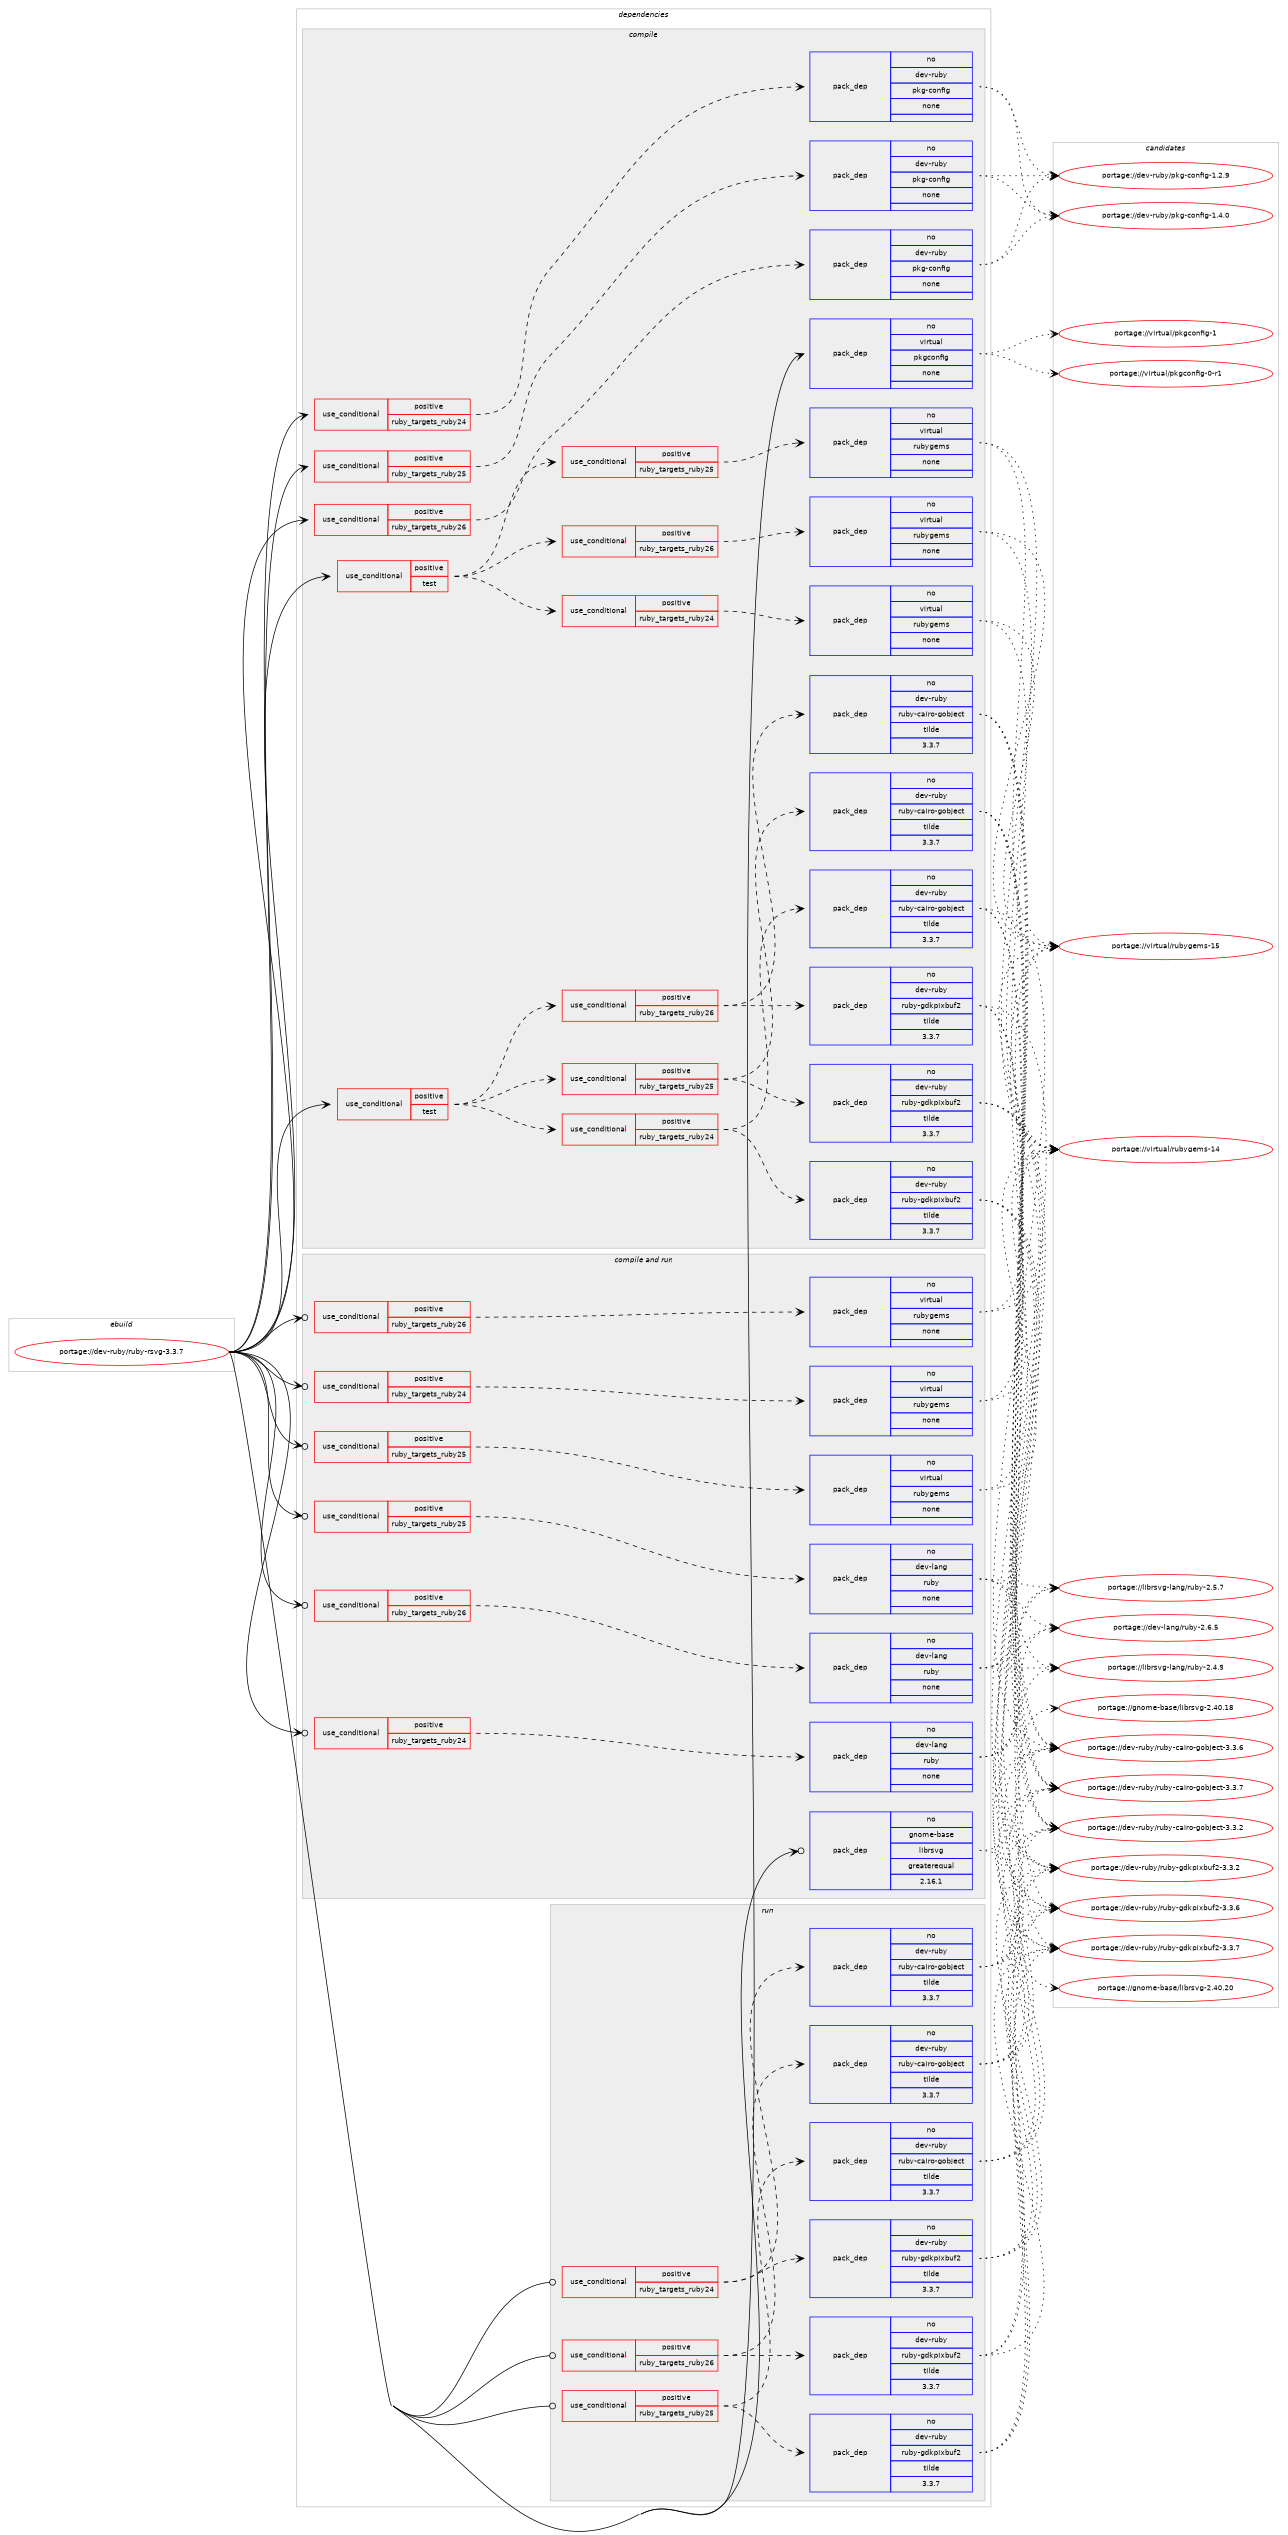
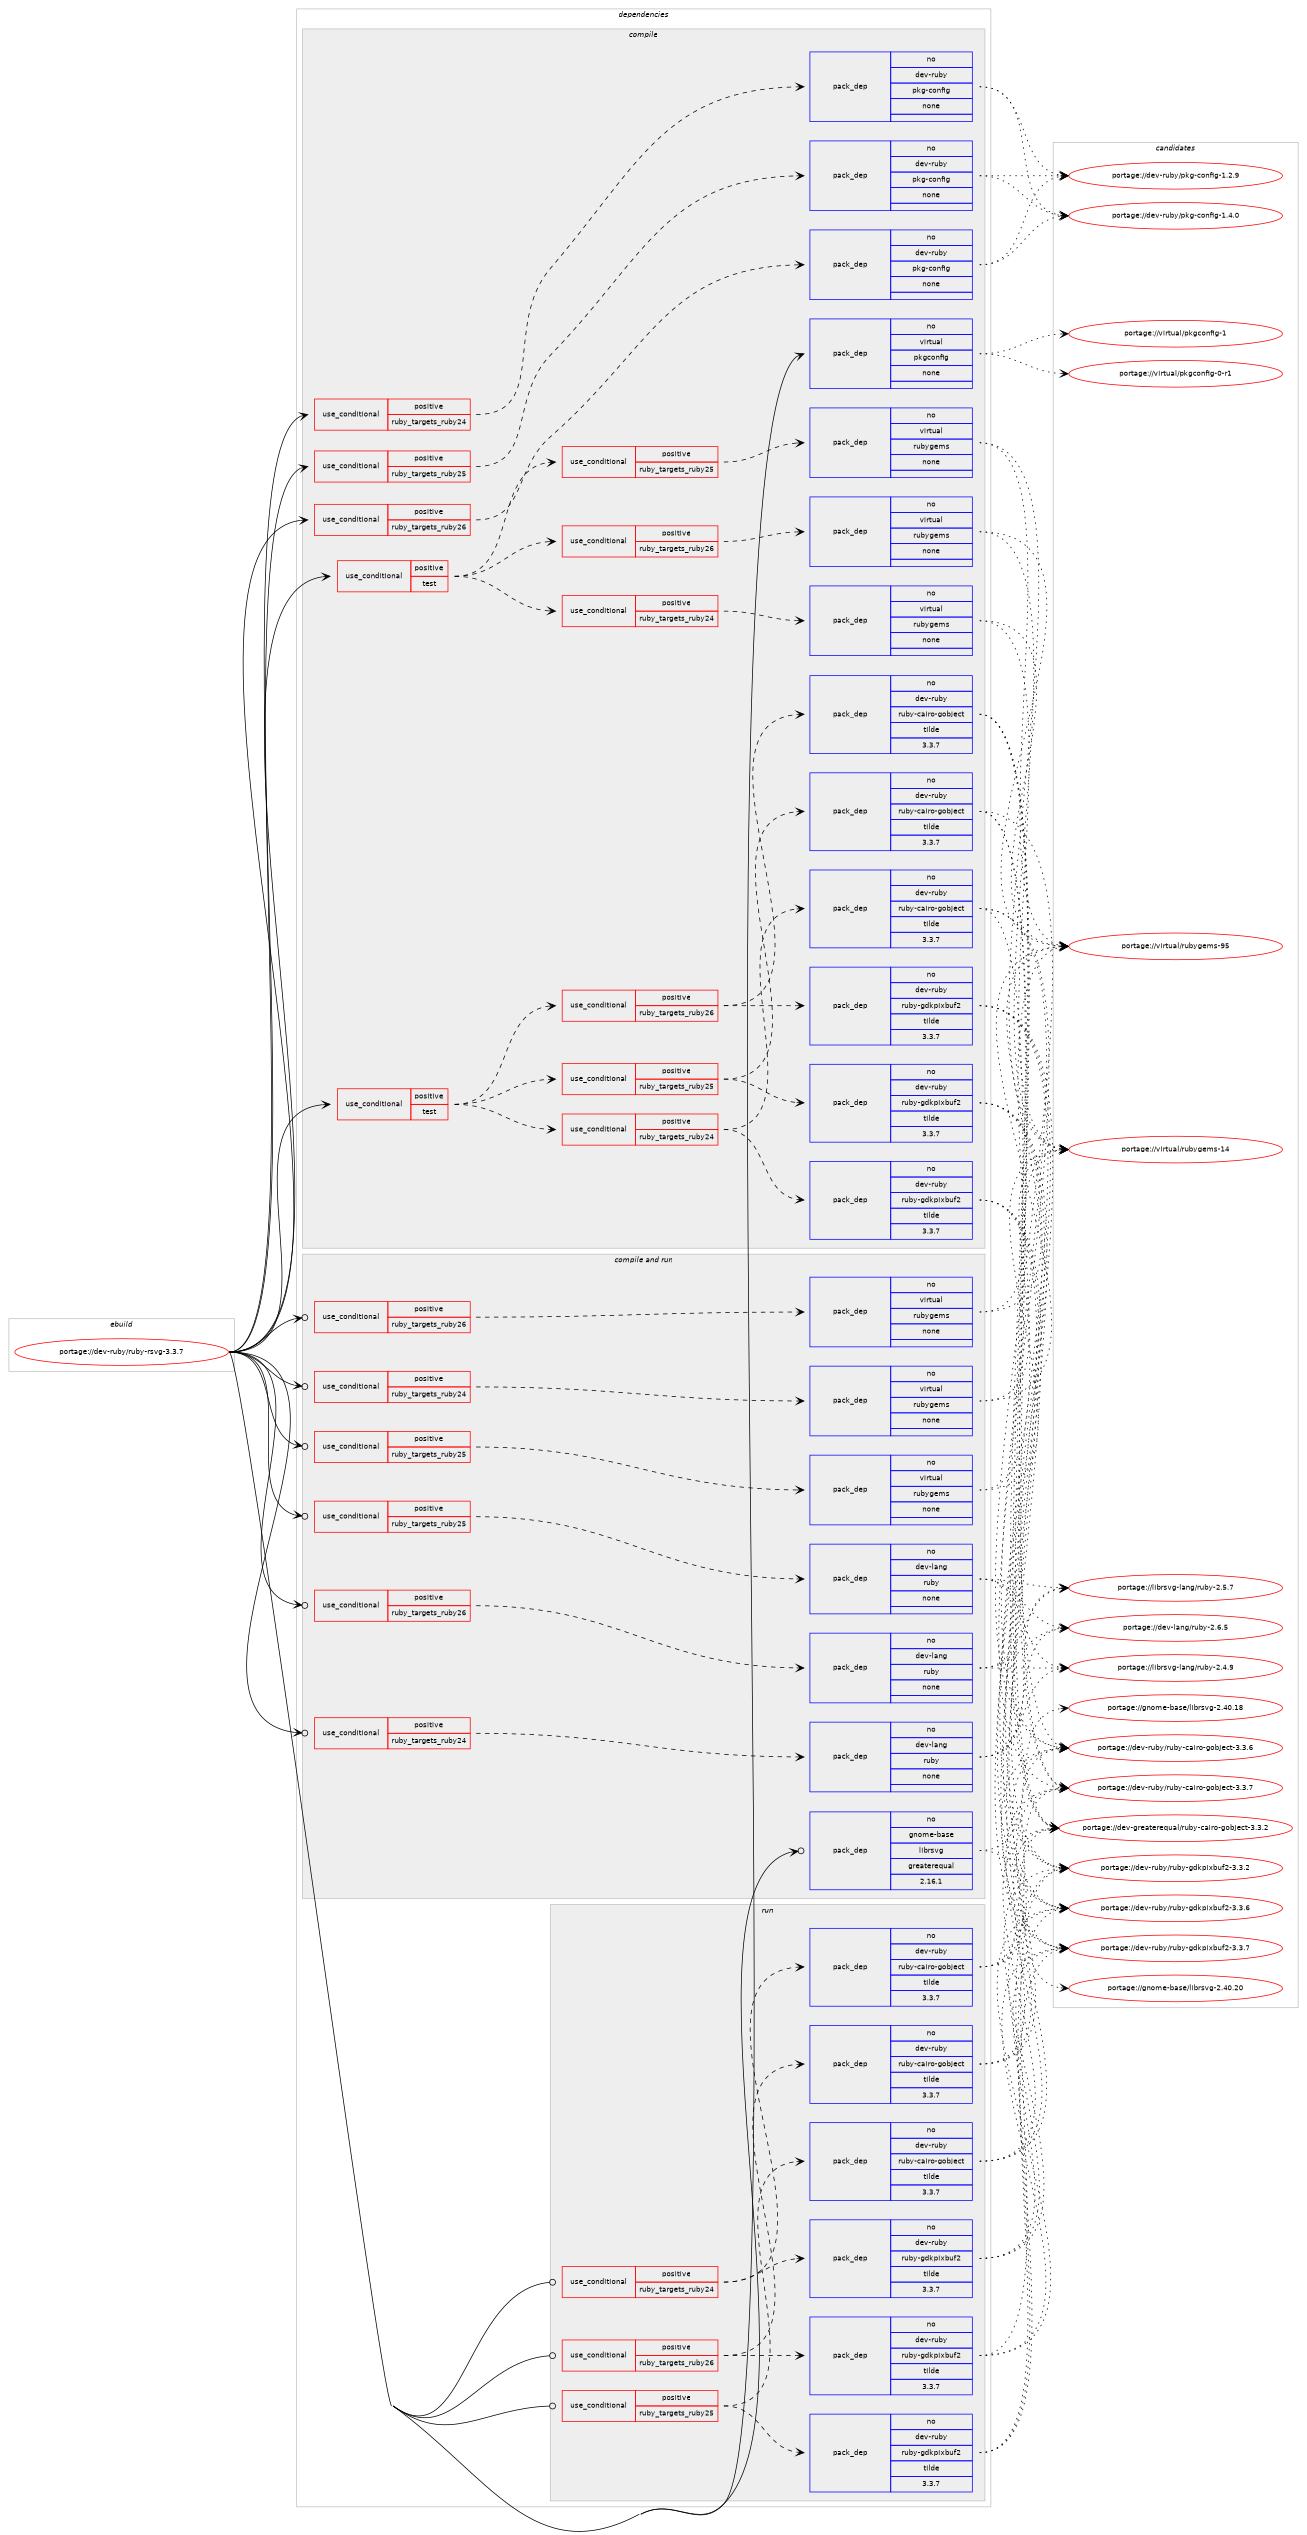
(1166, 946) -> (1176, 946)
(1166, 1828) -> (1176, 1828)
